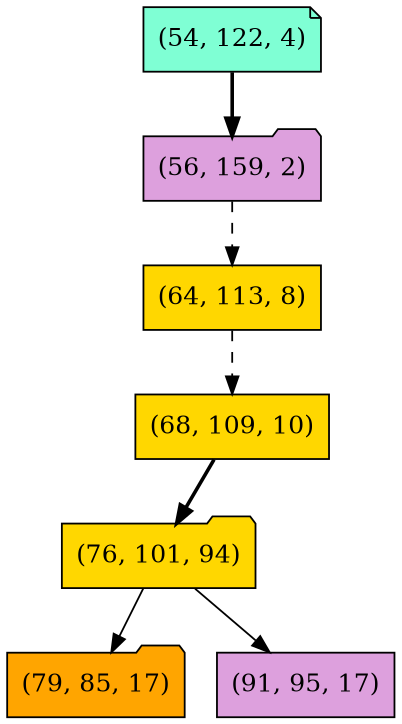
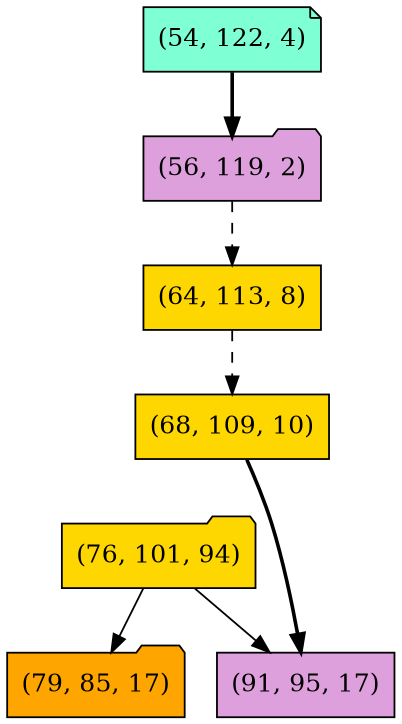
(232, 169) -> (232, 169)
(200, 484) -> (278, 545)
